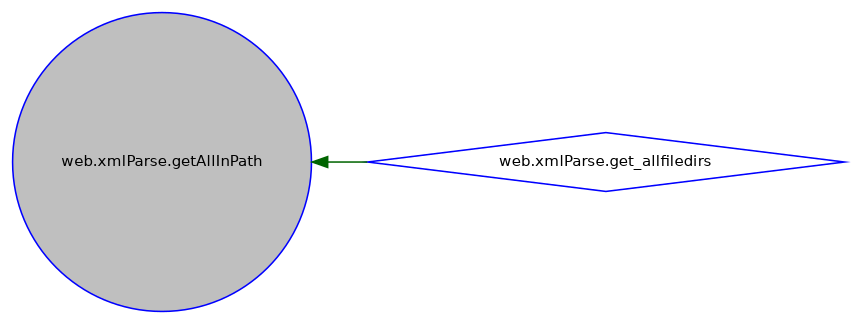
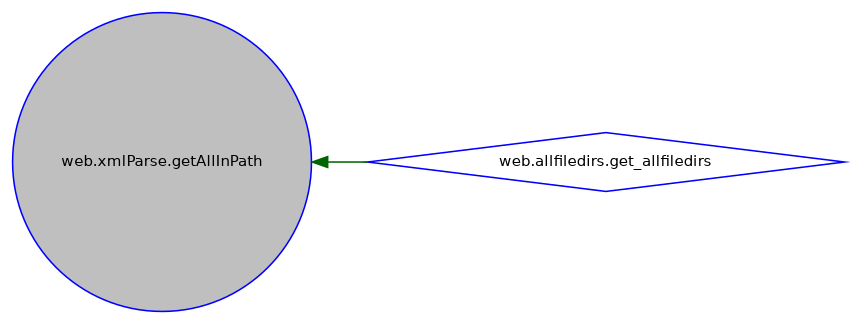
(606, 162) -> (606, 162)
